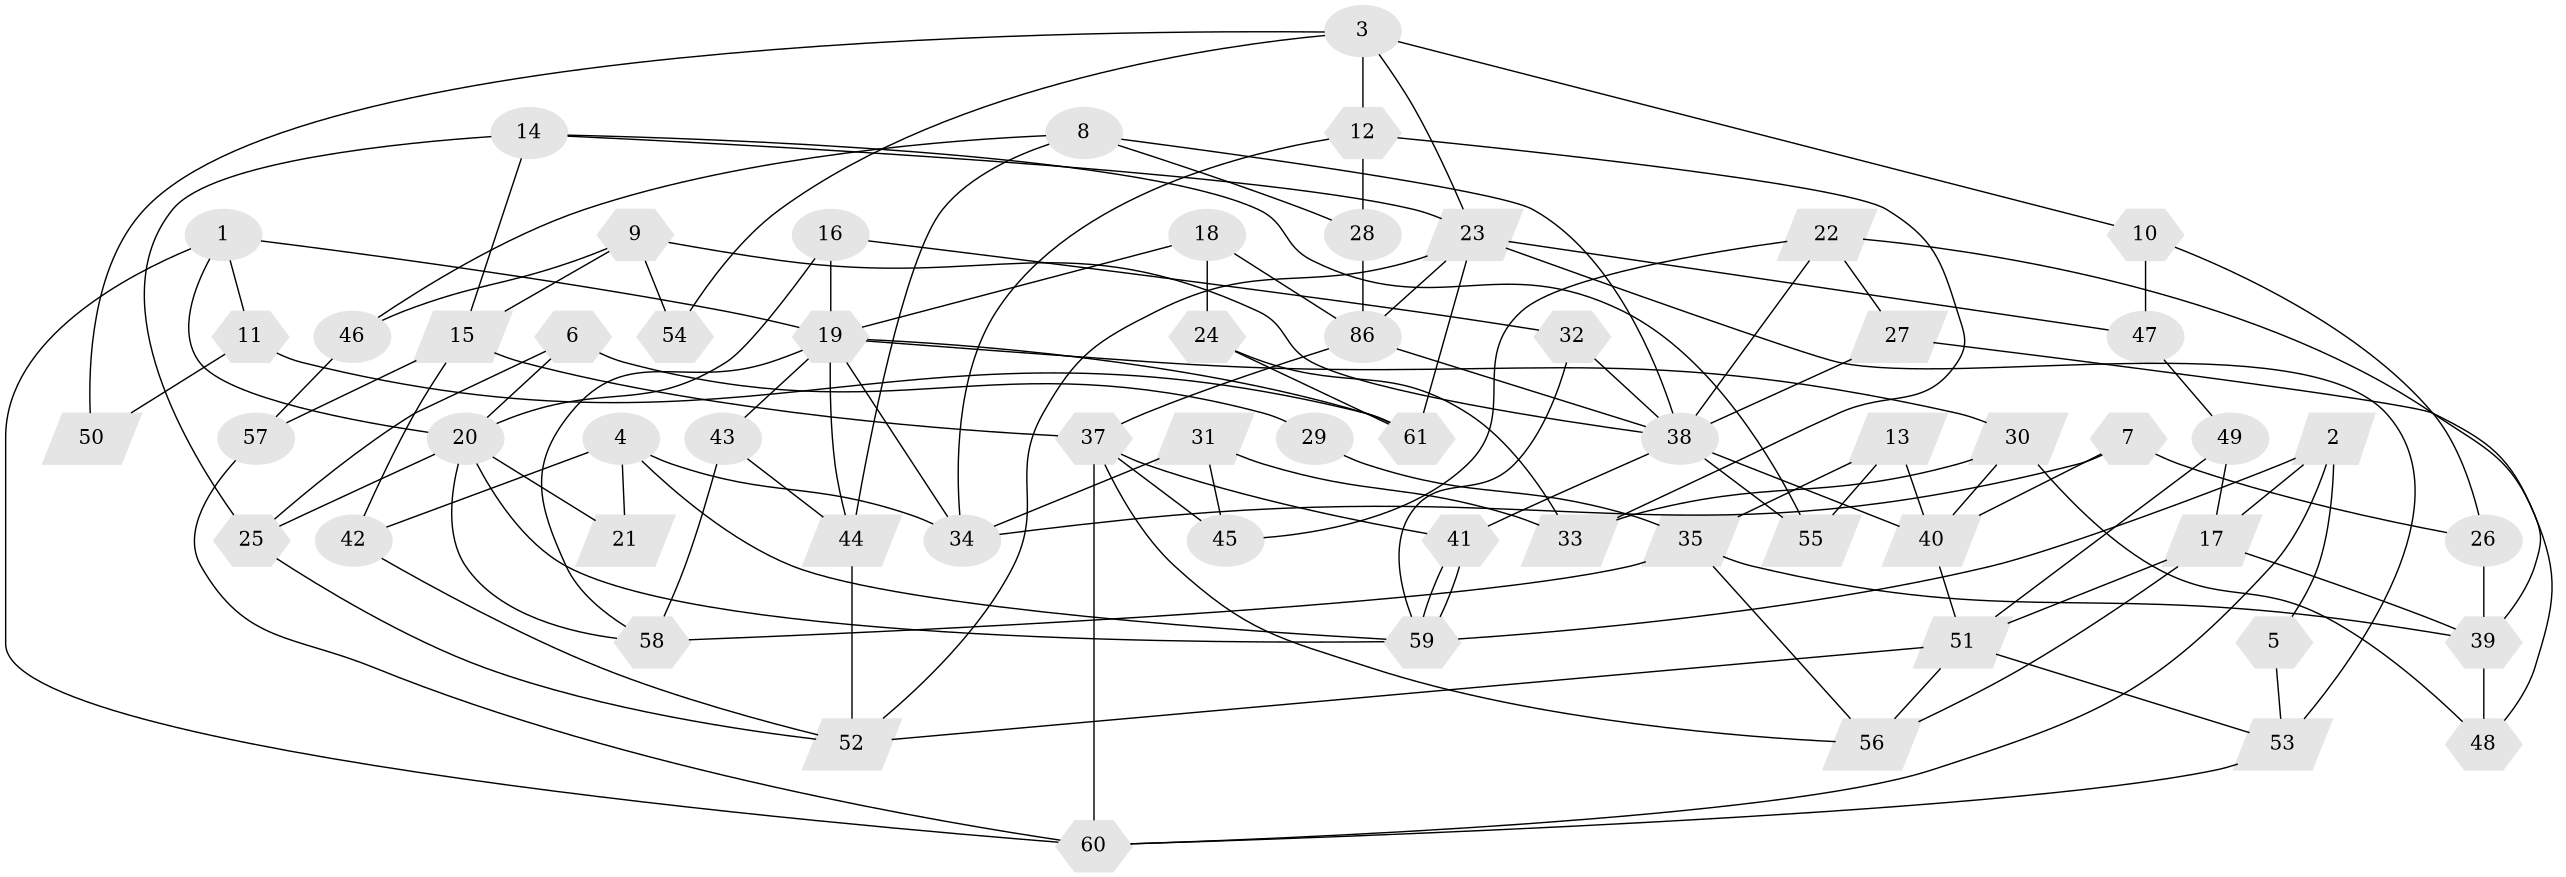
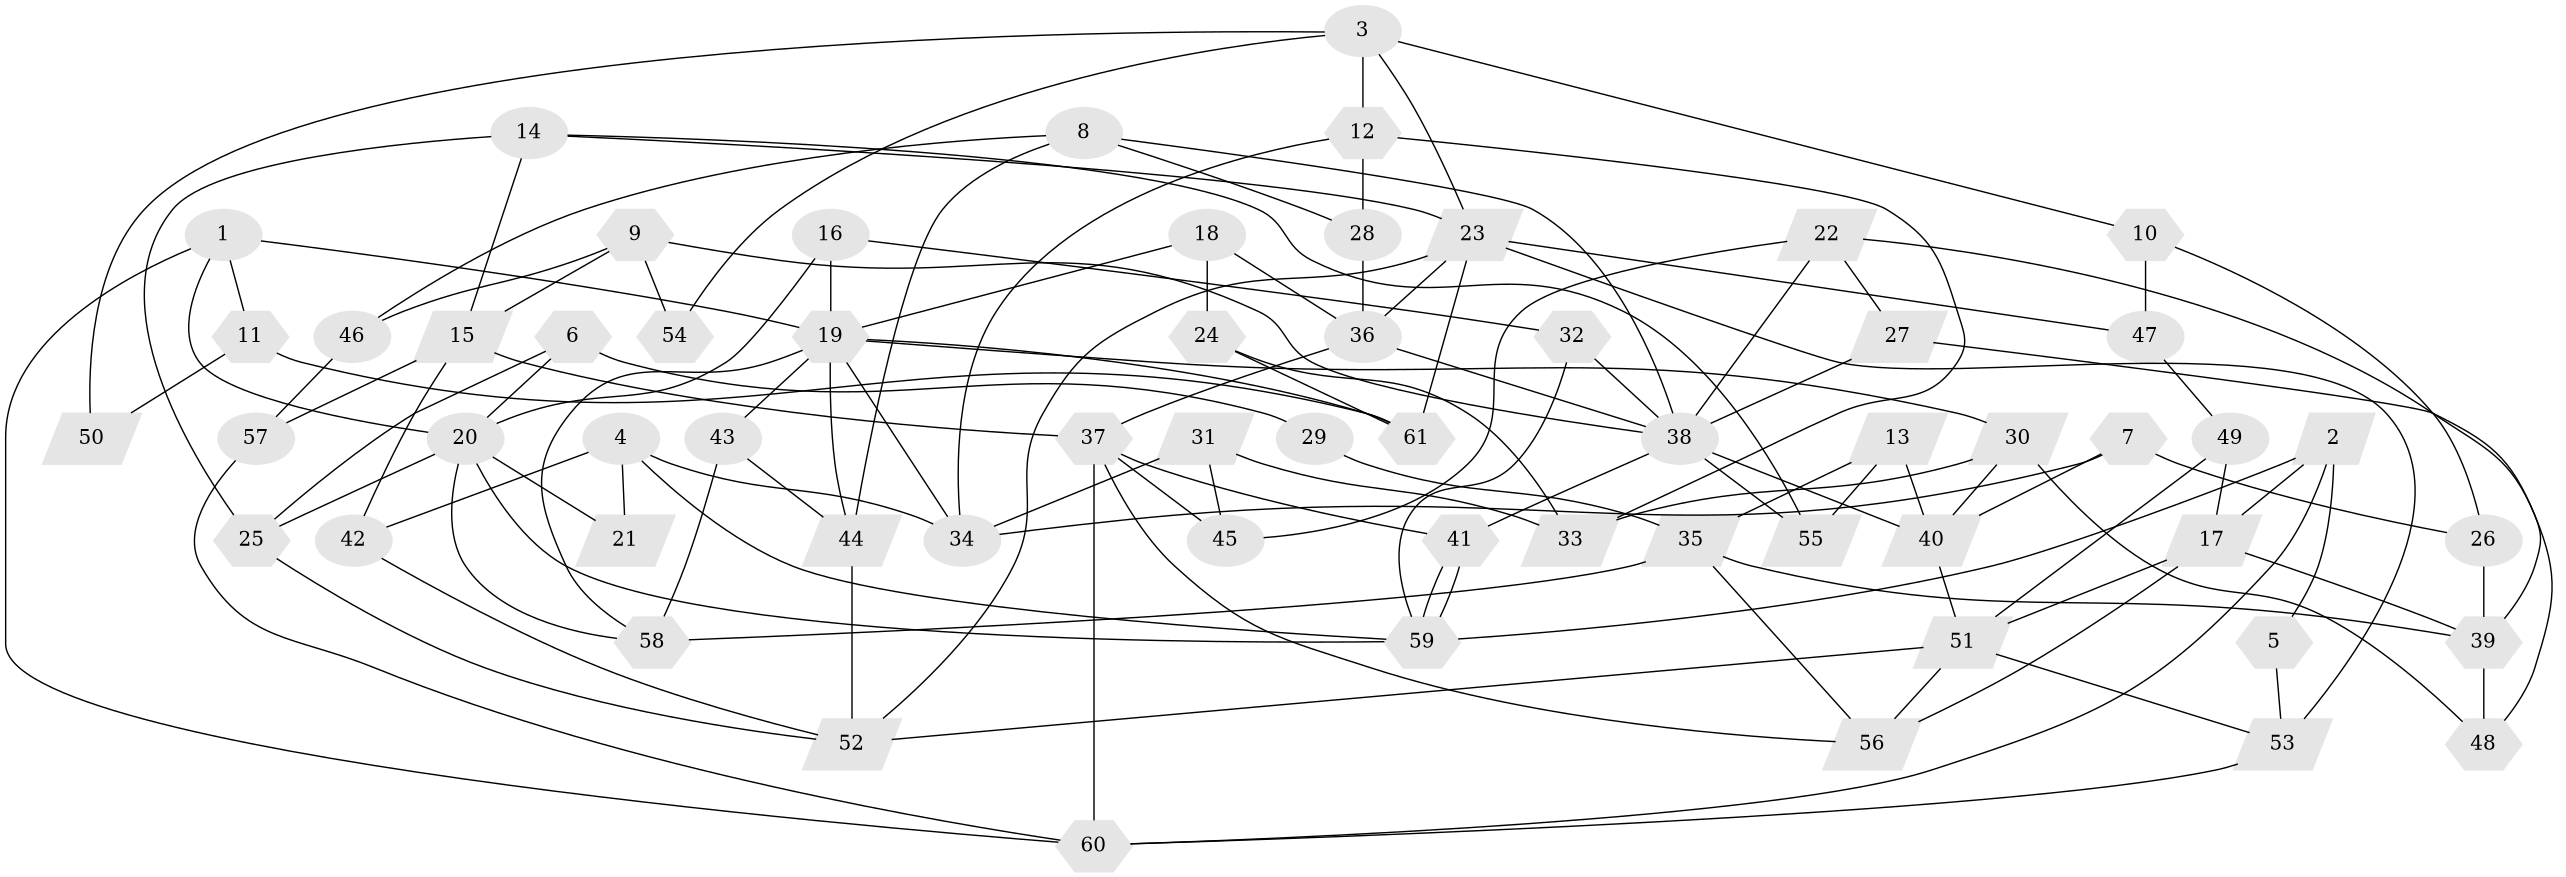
(1363, 337) -> (1363, 337)
